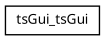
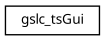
(52, 20) -> (52, 20)
